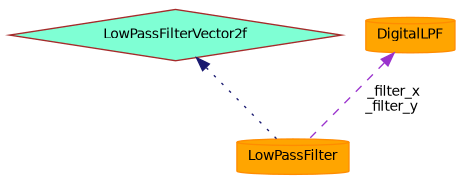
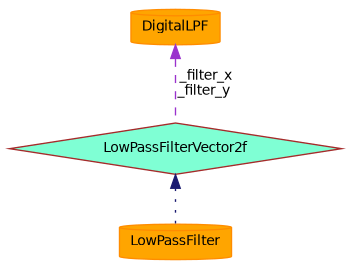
(347, 101) -> (176, 91)
